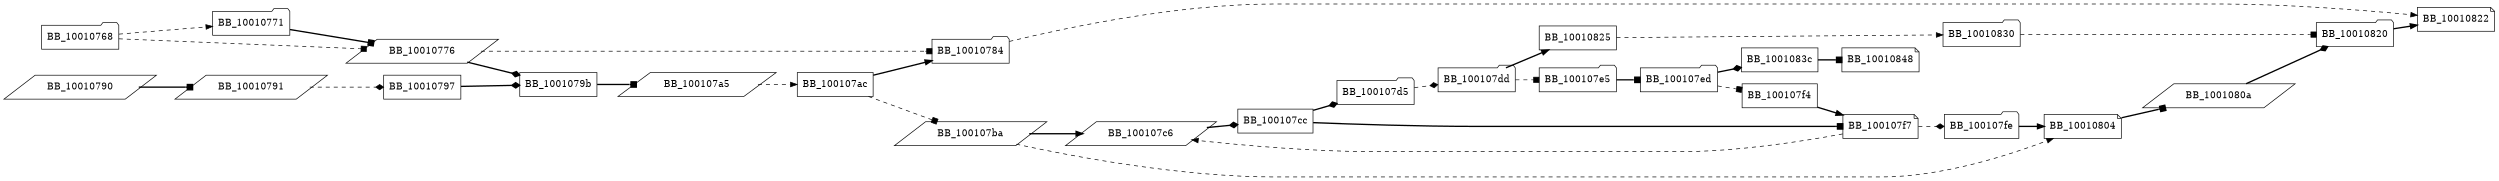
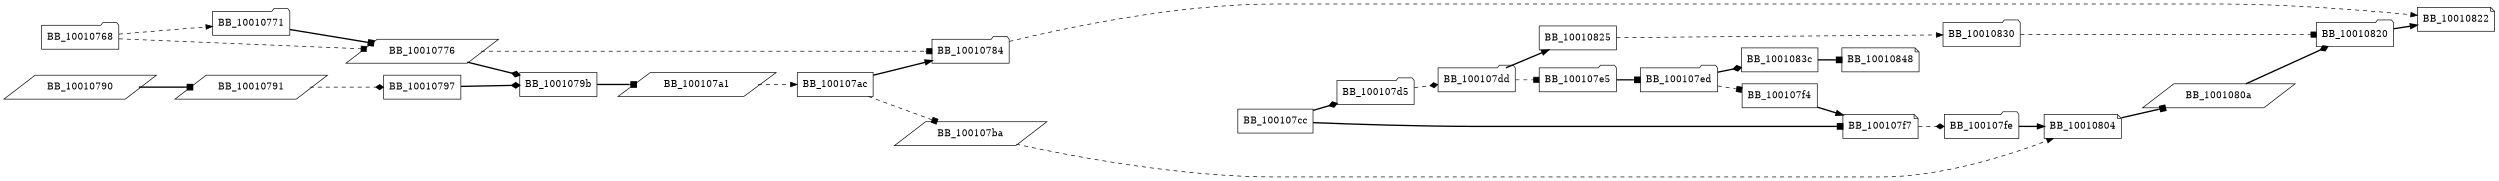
(697, 84) -> (697, 84)
(1141, 134) -> none
